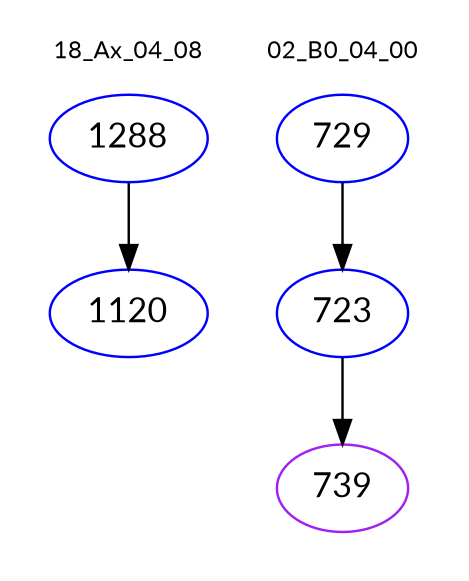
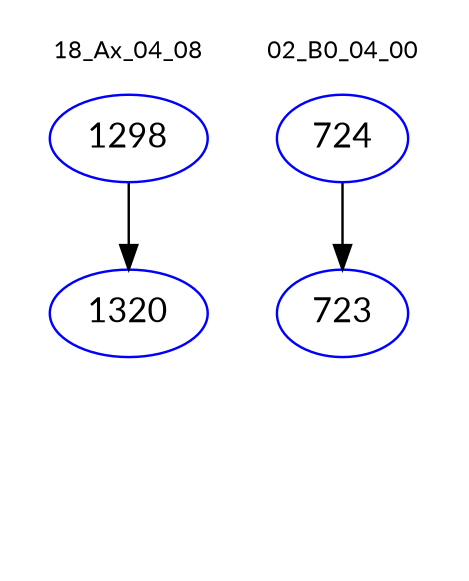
(129, 138) -> (129, 138)
(343, 138) -> (343, 138)
(129, 313) -> (129, 313)
(343, 488) -> none
